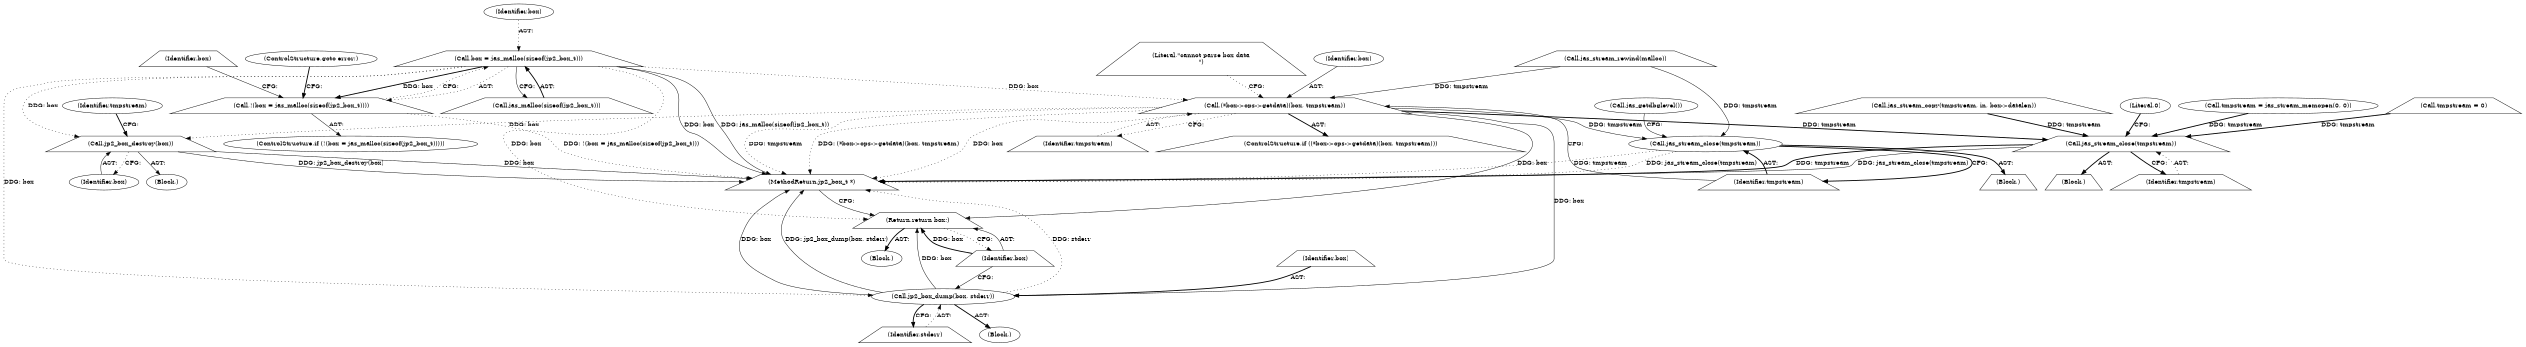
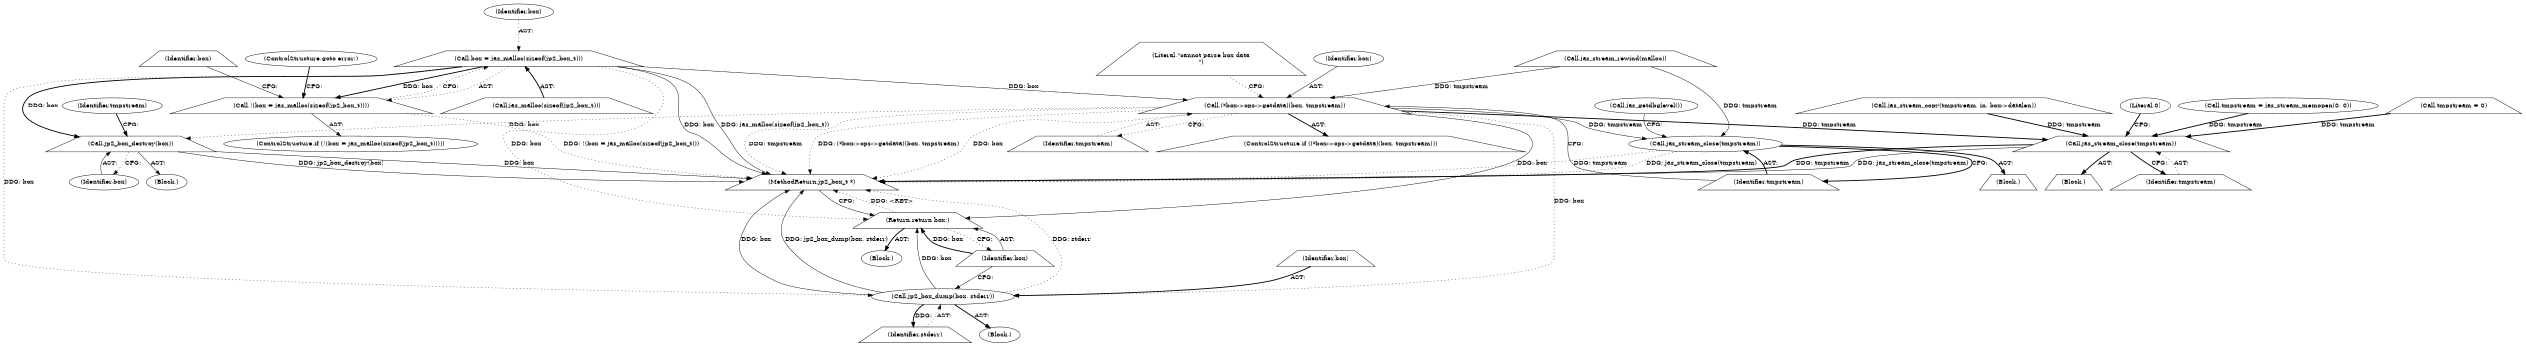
(105, 82) -> (105, 82)
(516, 82) -> none
(912, 83) -> (912, 83)
none -> (867, 202)
(1426, 282) -> (1426, 282)
(925, 316) -> (925, 316)
